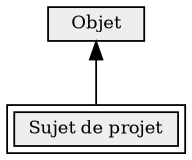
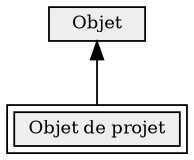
(96, 129) -> (97, 129)
